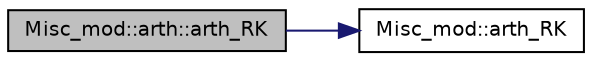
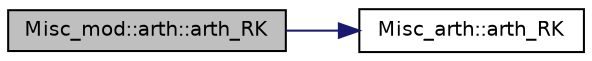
(472, 31) -> (472, 31)
